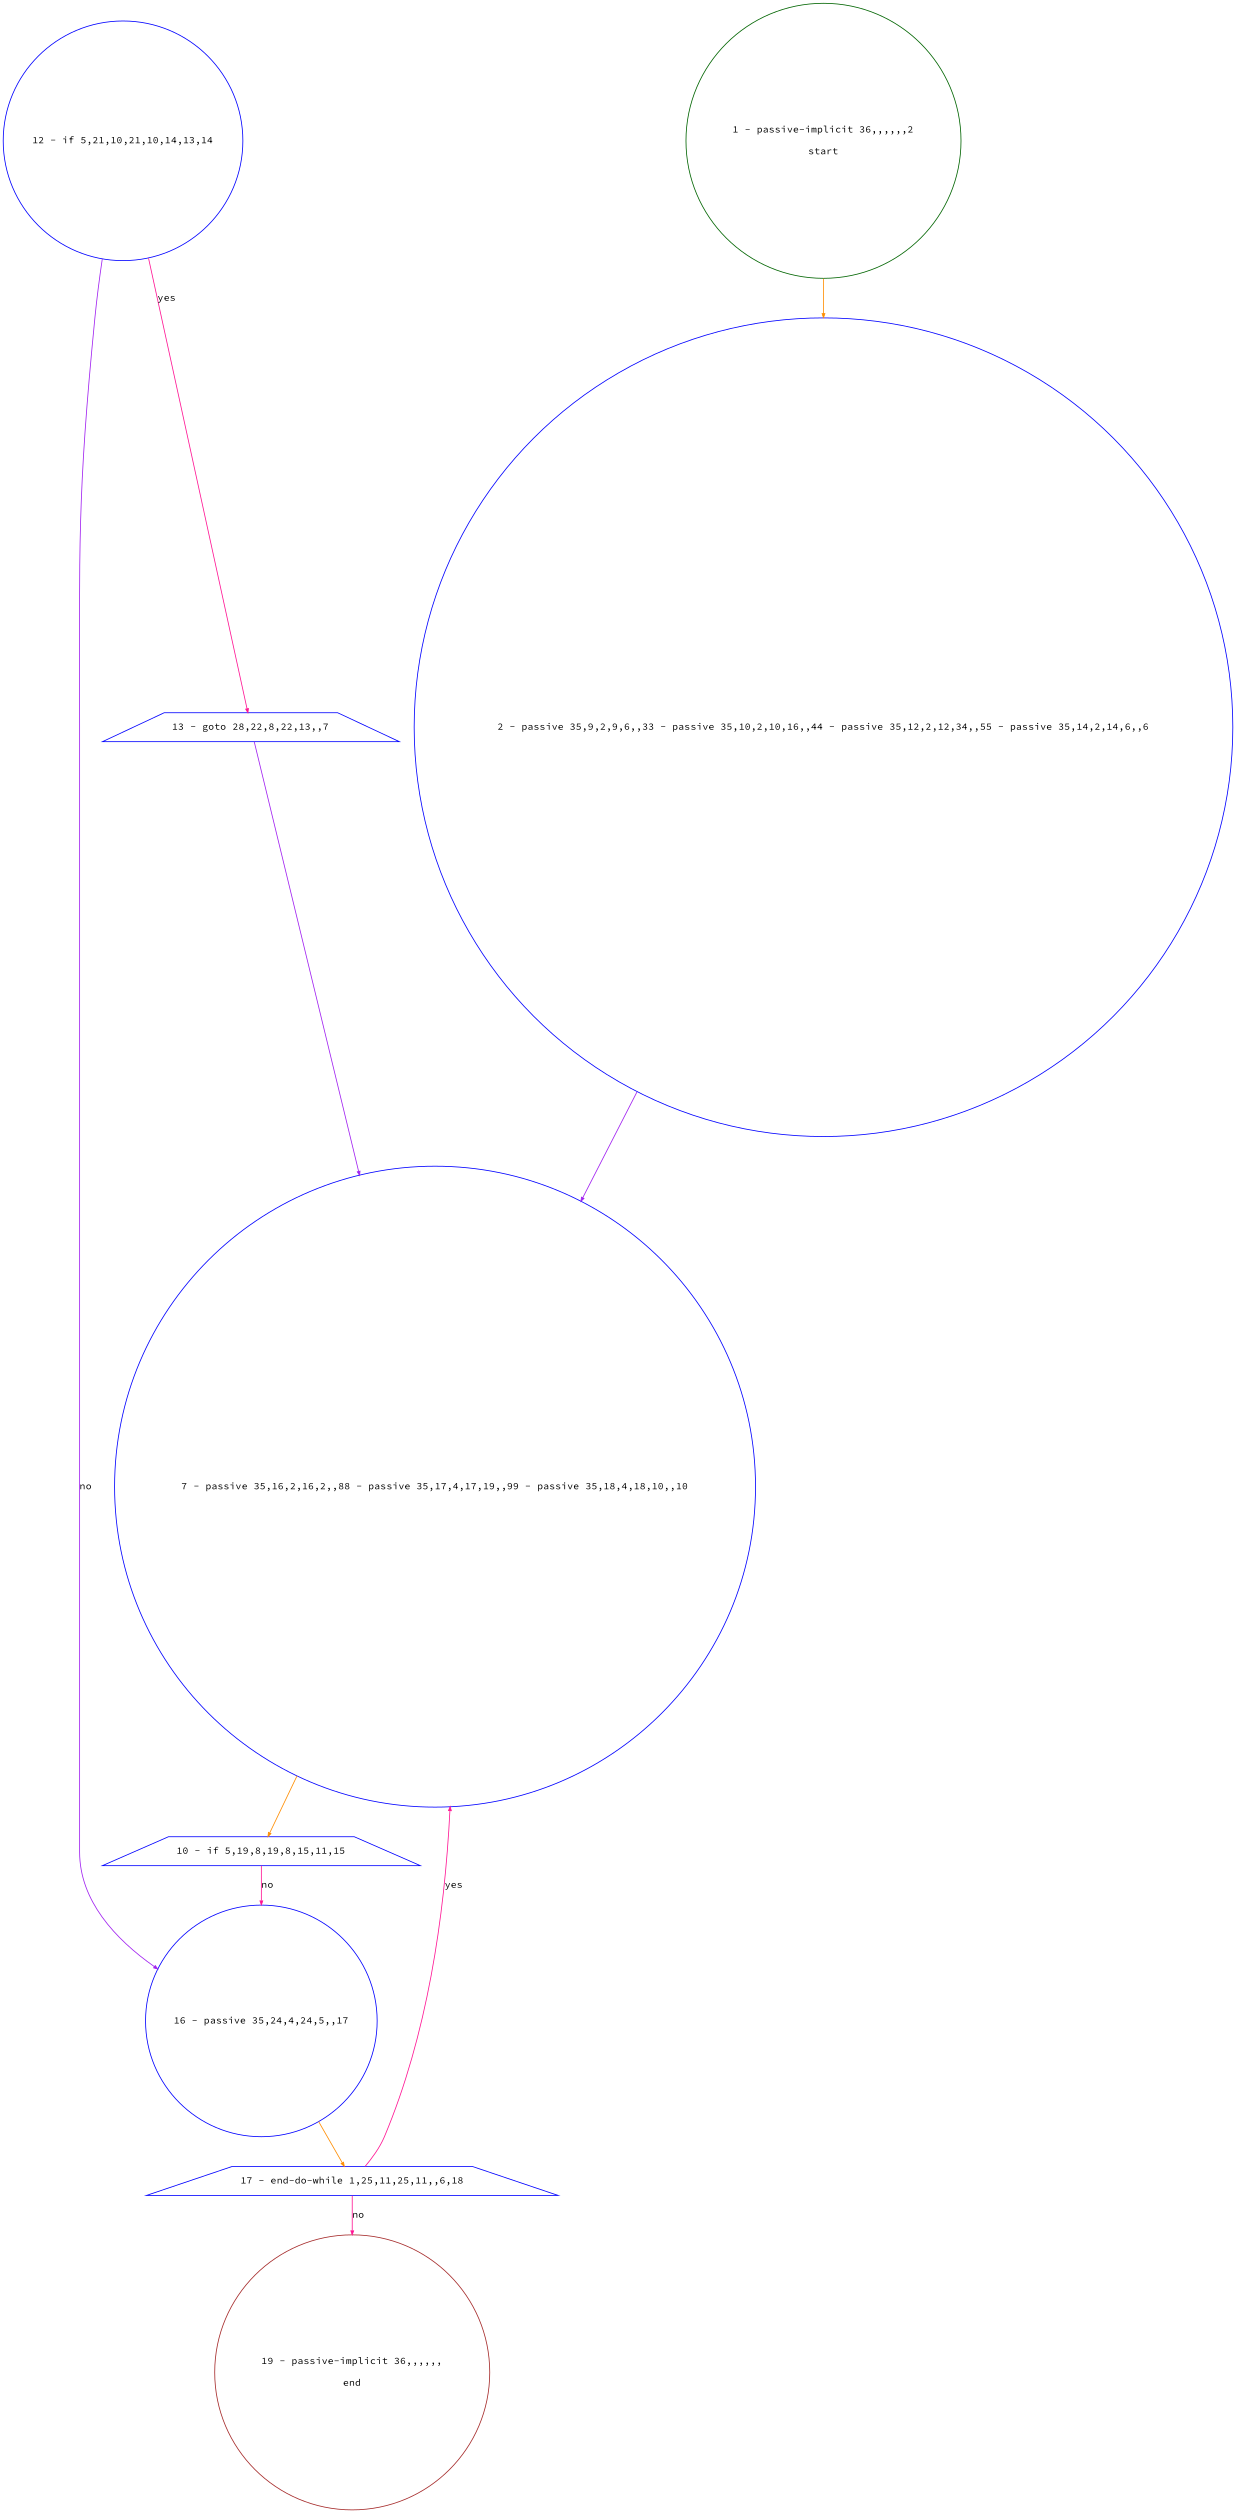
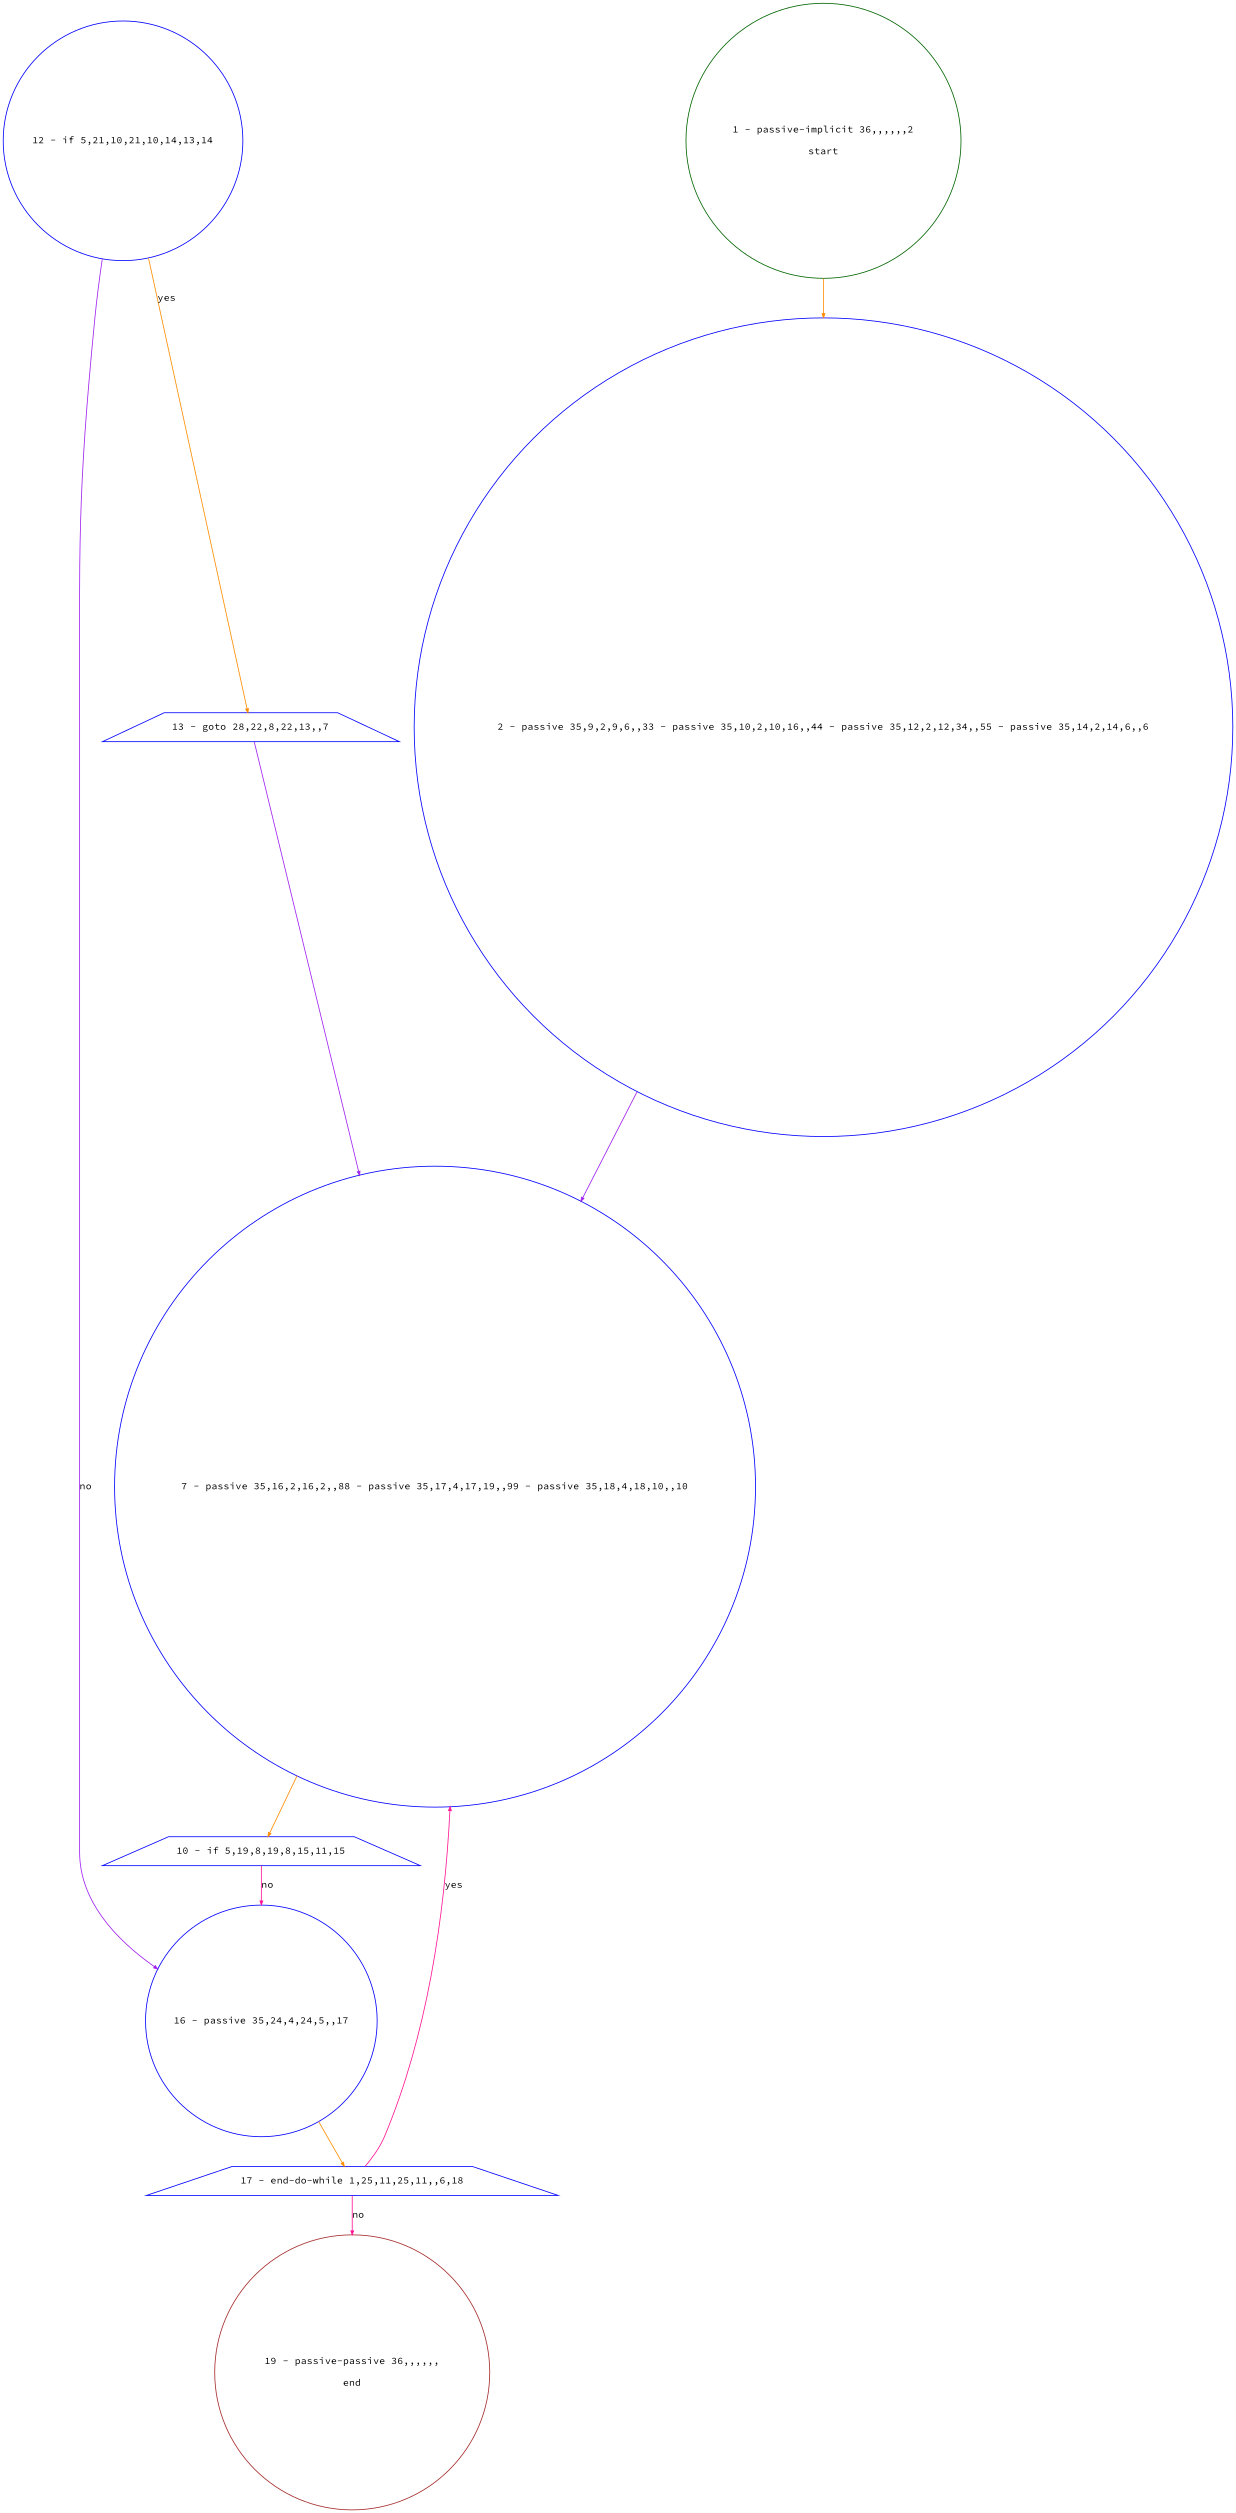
(198, 483) -> (198, 483)
(352, 2372) -> (352, 2372)
